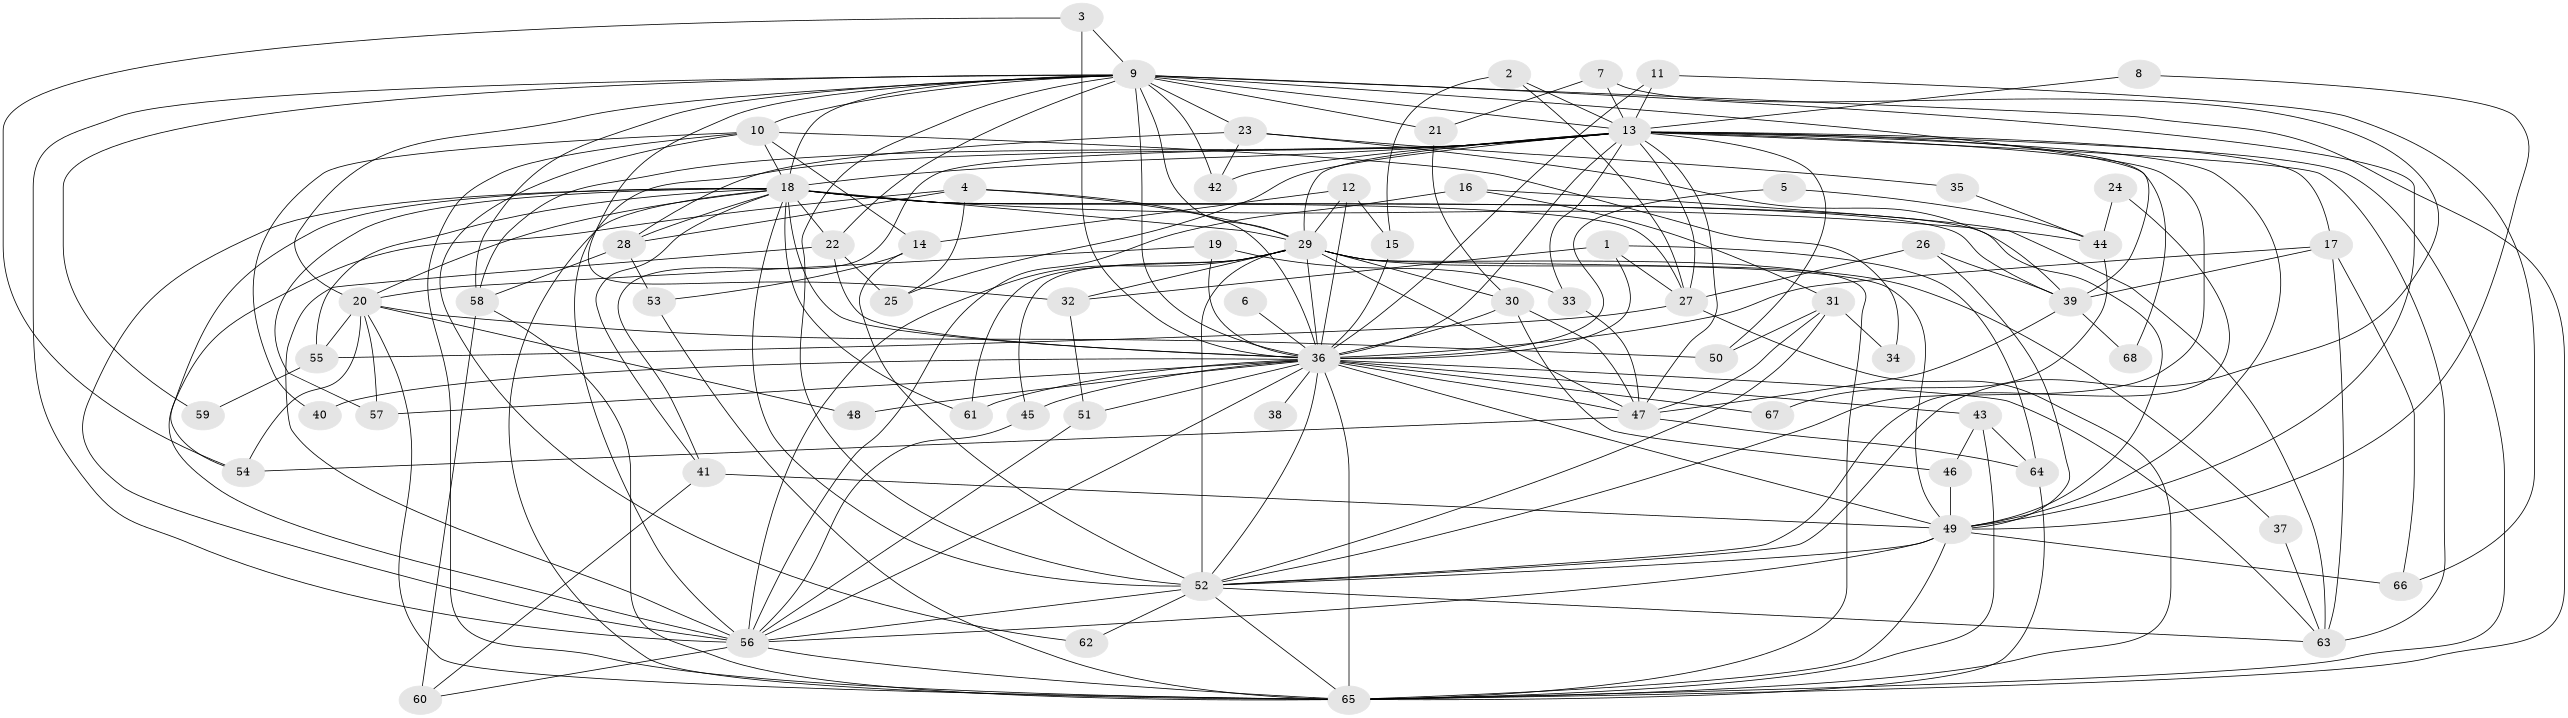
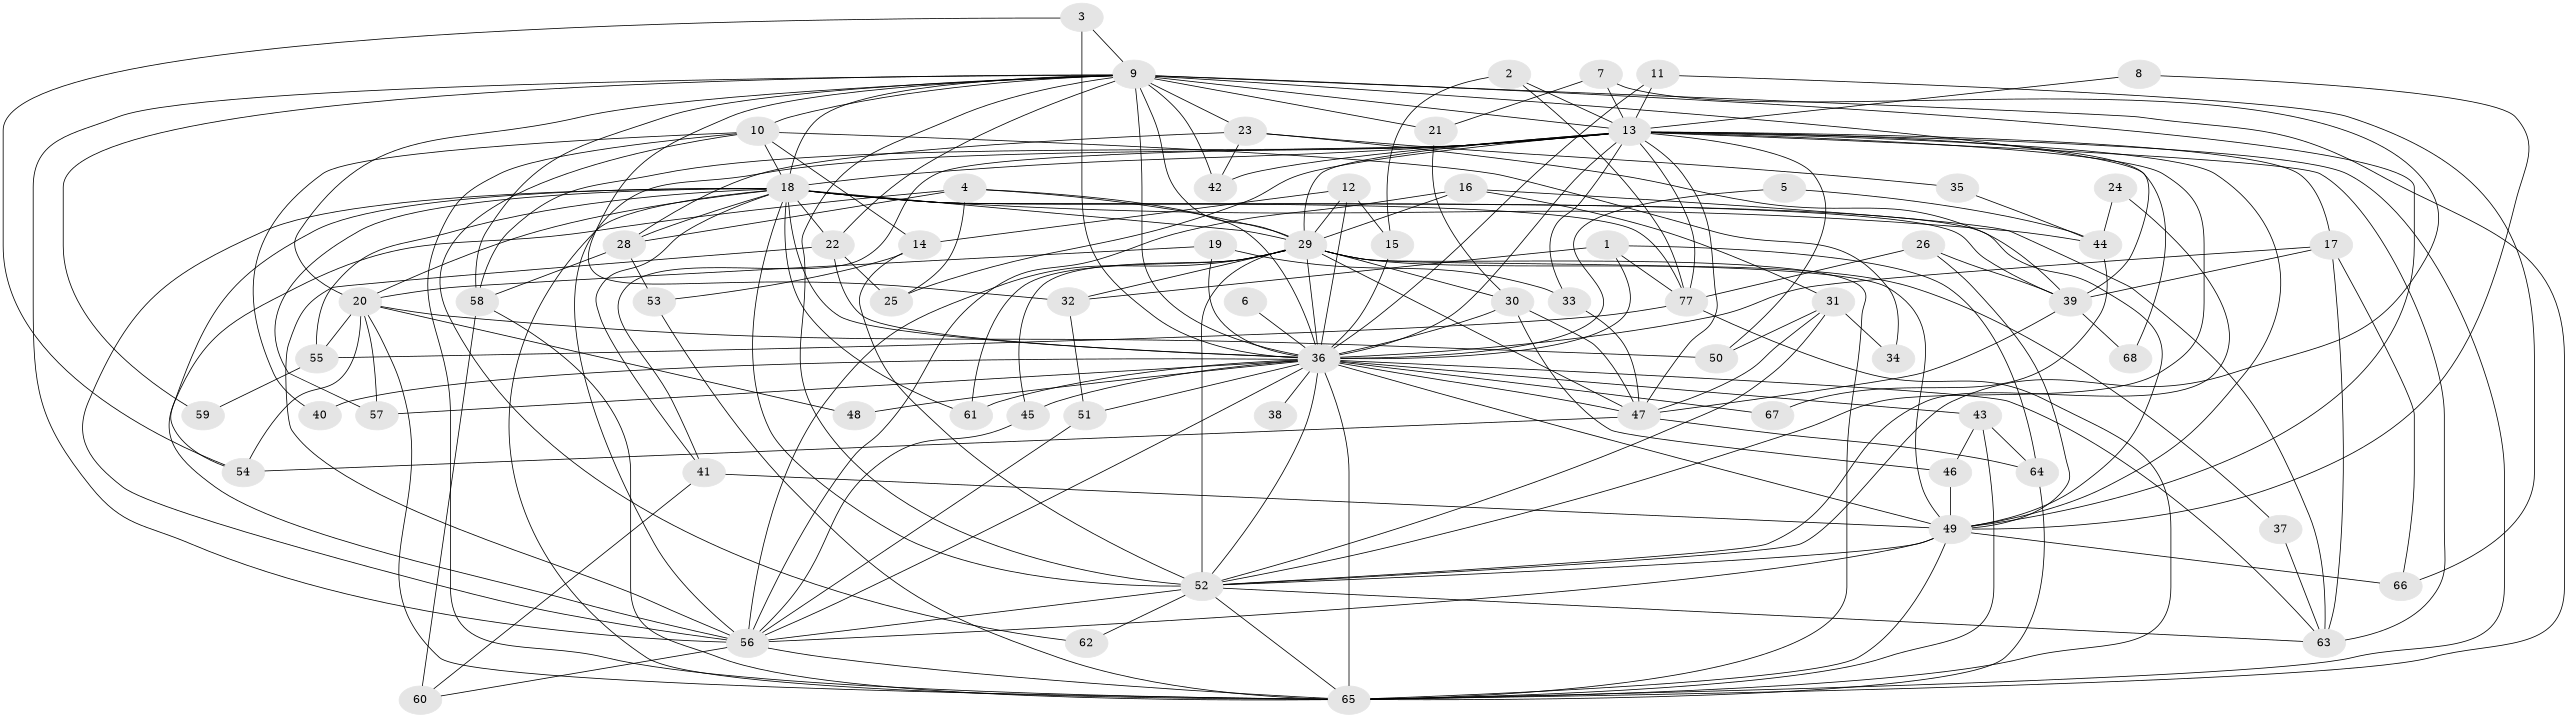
none -> (1383, 218)
(1686, 302) -> (1686, 302)
